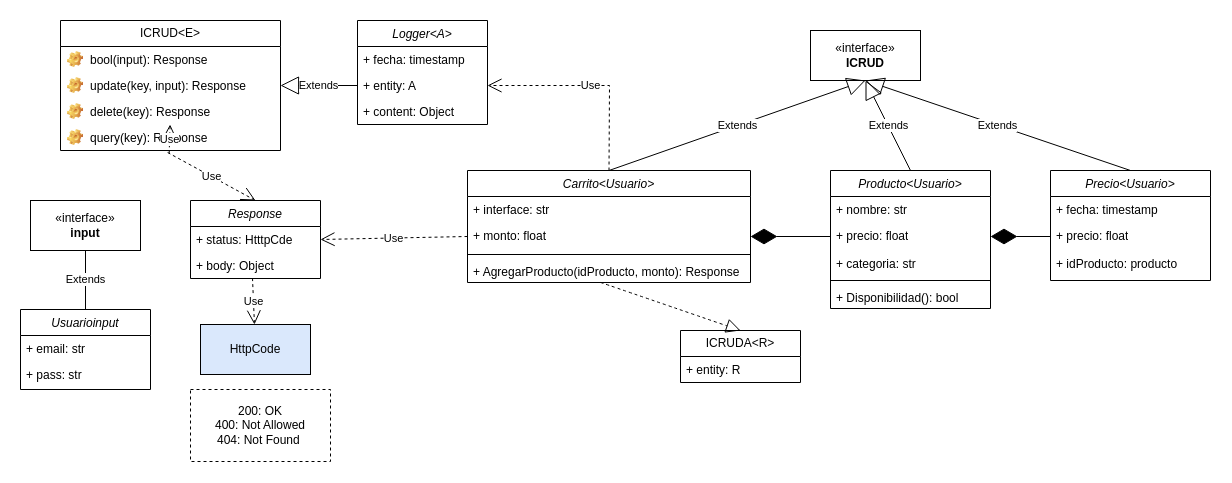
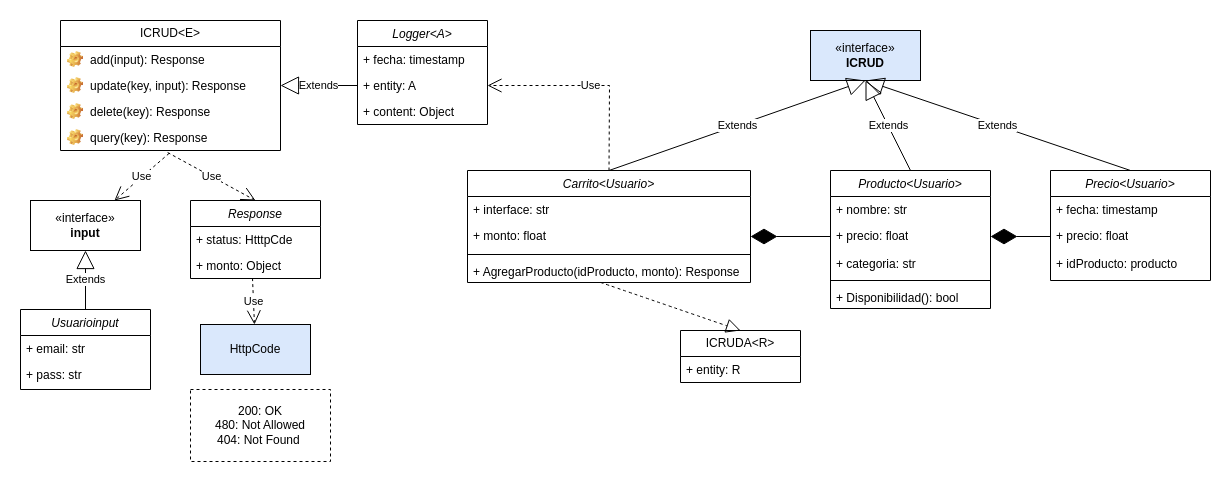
(866, 56) -> (866, 56)
(155, 61) -> (153, 61)
(170, 139) -> (143, 176)
(394, 238) -> none
(86, 262) -> (86, 270)
(239, 267) -> (242, 267)
(261, 426) -> (261, 426)
